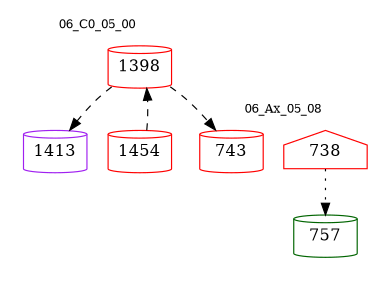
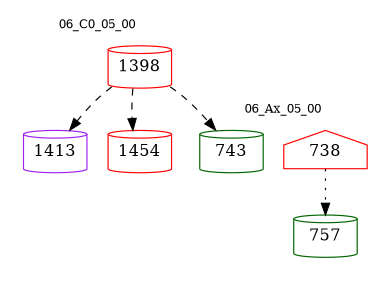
(283, 110) -> (283, 110)
(148, 115) -> (132, 103)
(231, 152) -> (231, 152)
